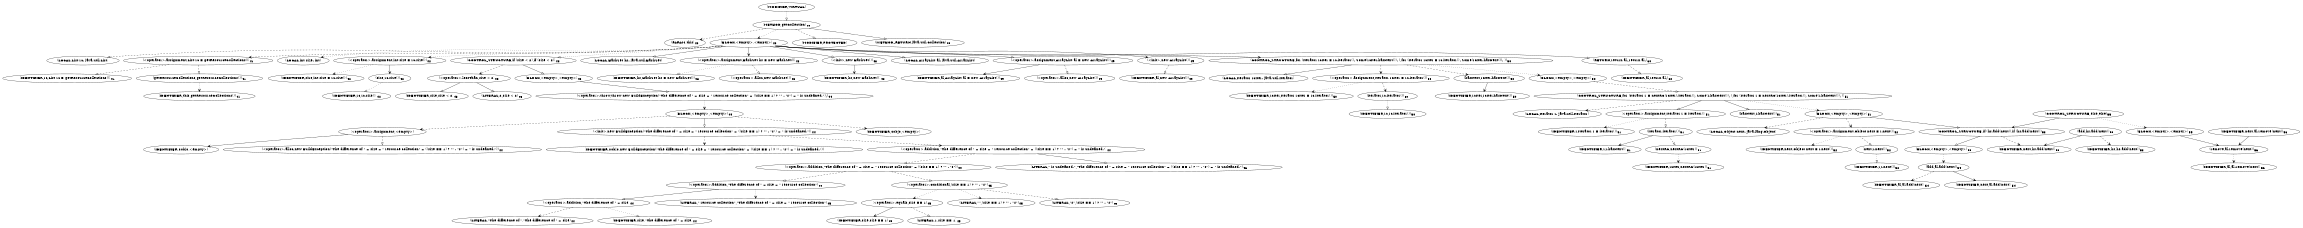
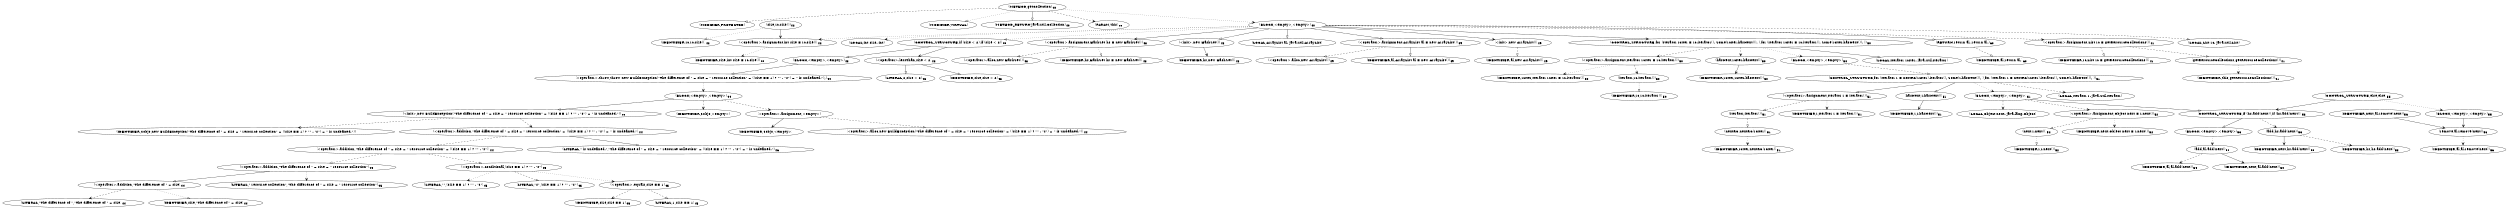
(787, 15) -> (991, 16)
(628, 61) -> none
(390, 68) -> (780, 33)
(492, 69) -> (934, 51)
(1013, 69) -> (1410, 50)
(1637, 140) -> (1921, 104)
(2009, 140) -> (2267, 122)
(885, 211) -> (622, 194)
